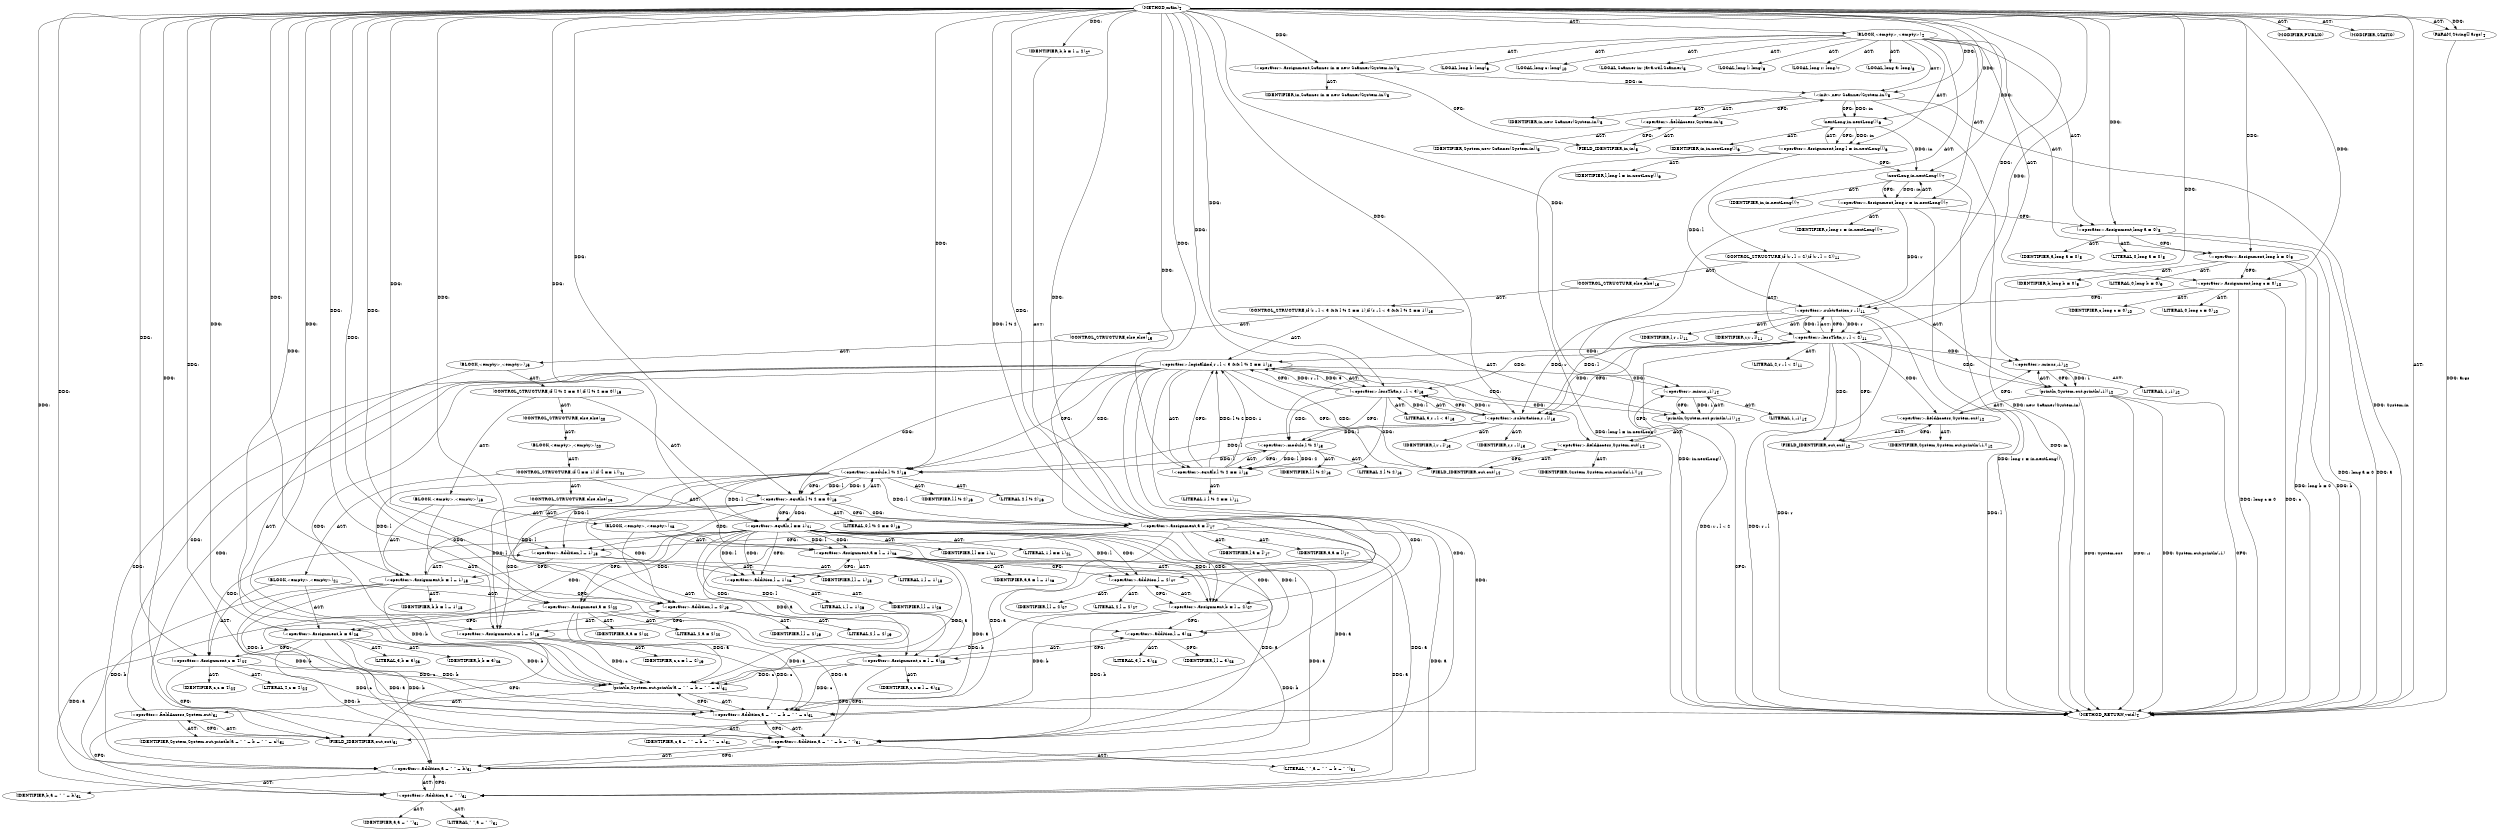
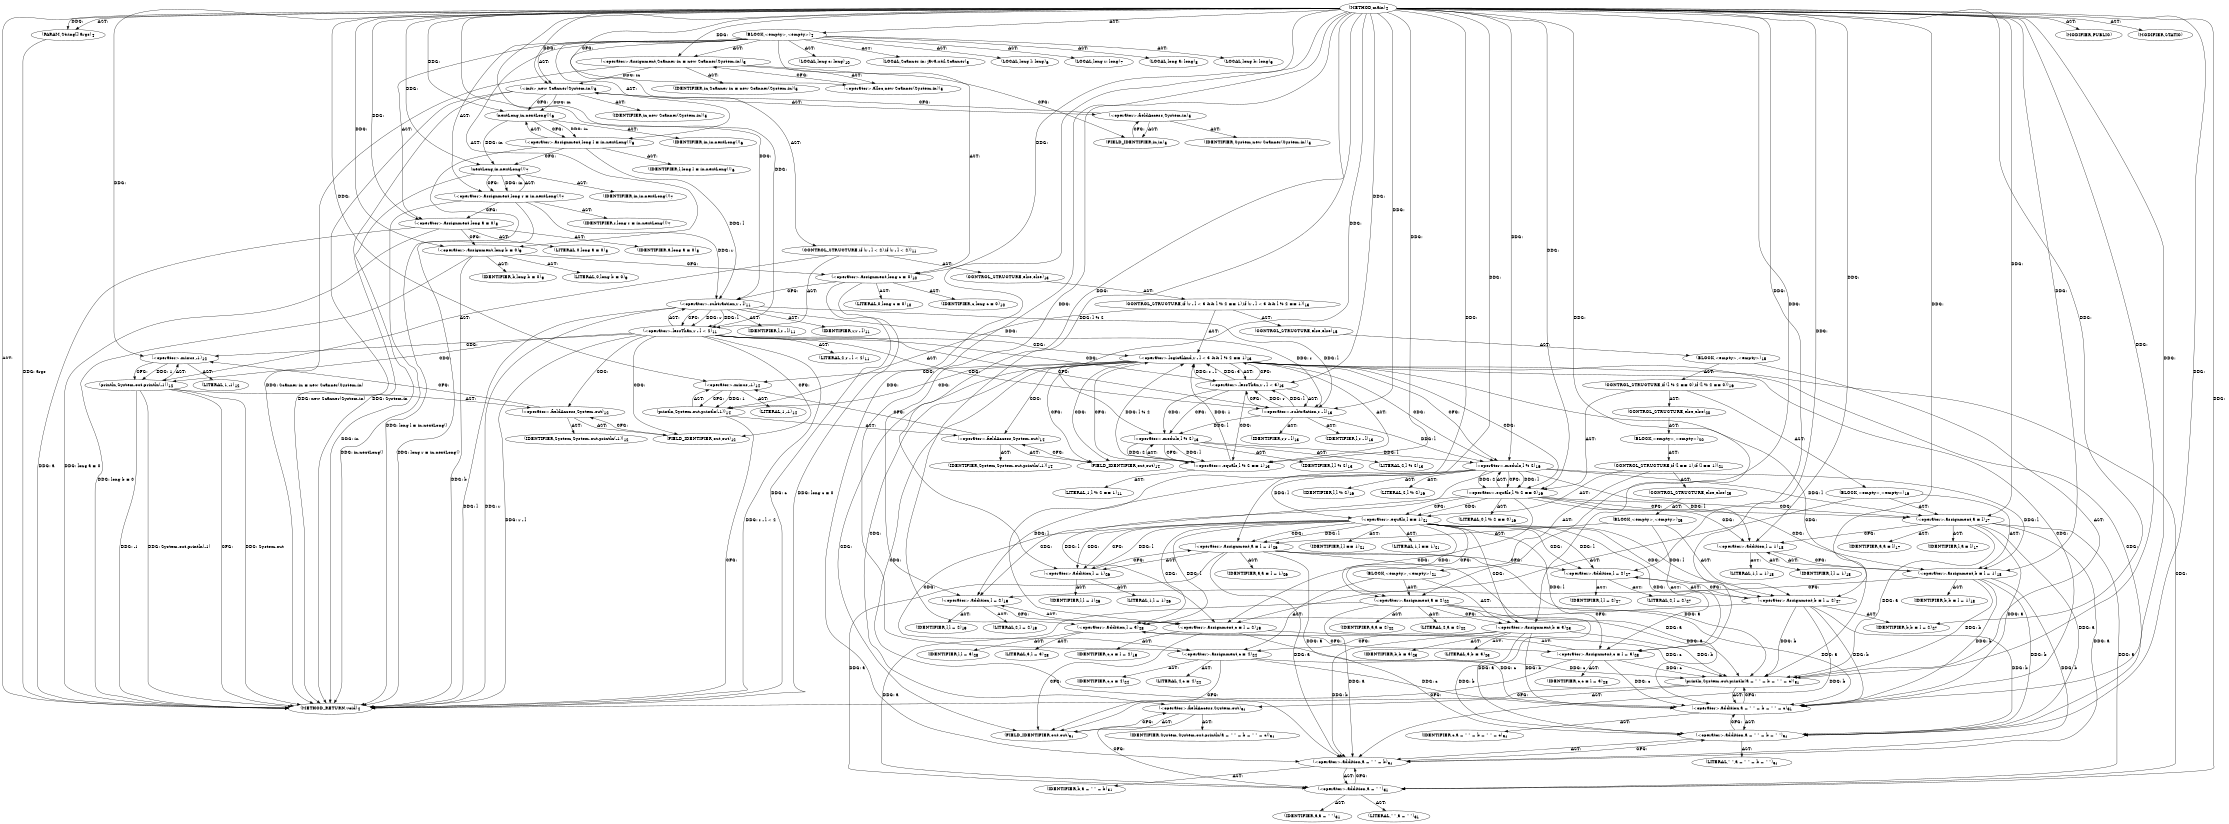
none -> (893, 89)
none -> (319, 308)
(1429, 419) -> none
(1116, 488) -> (1851, 613)
(1193, 648) -> (1040, 641)
